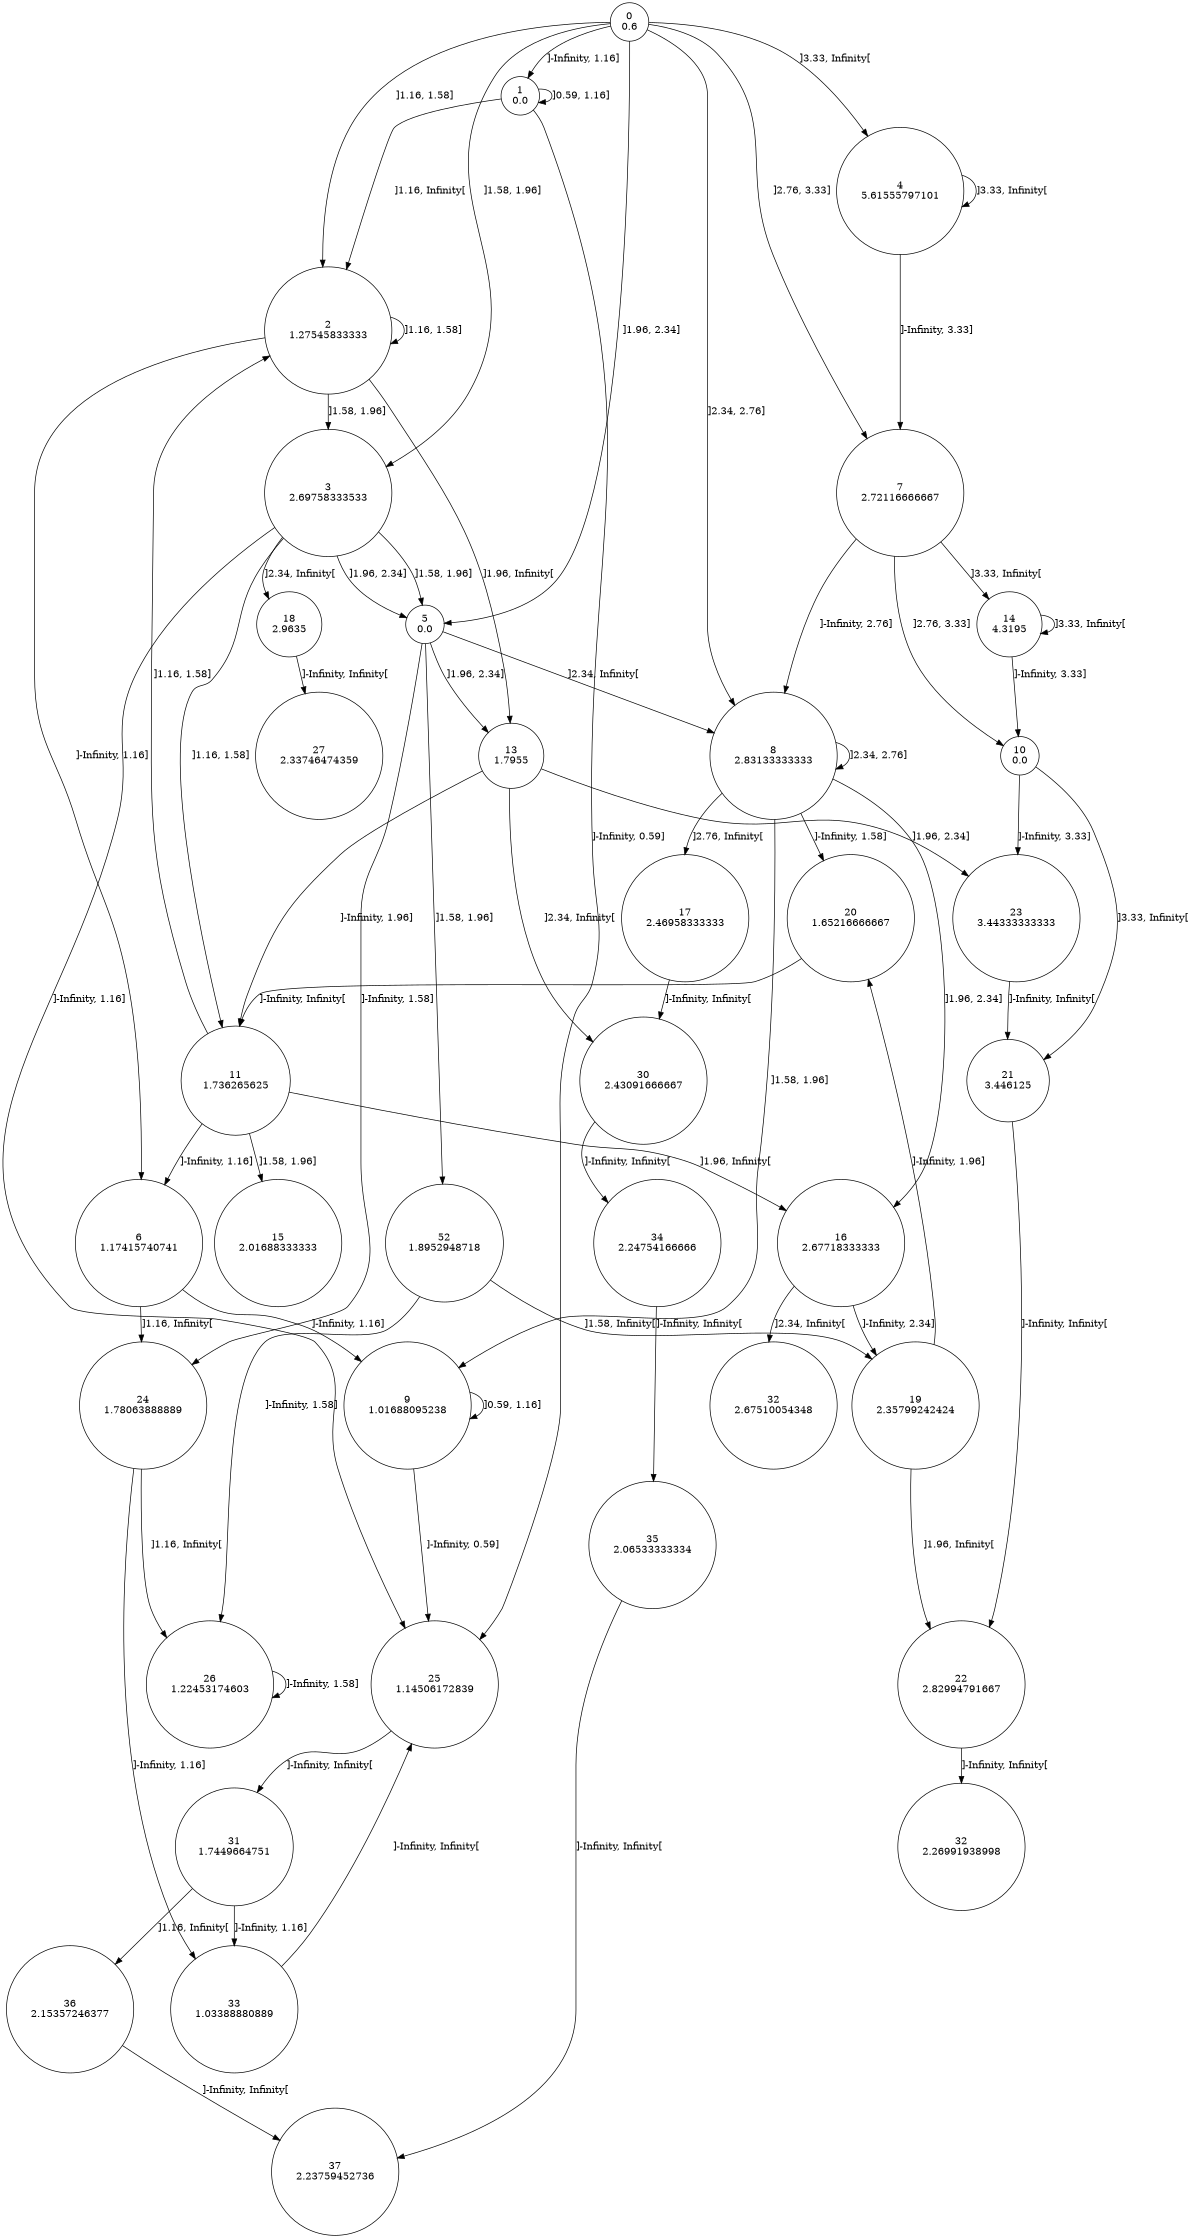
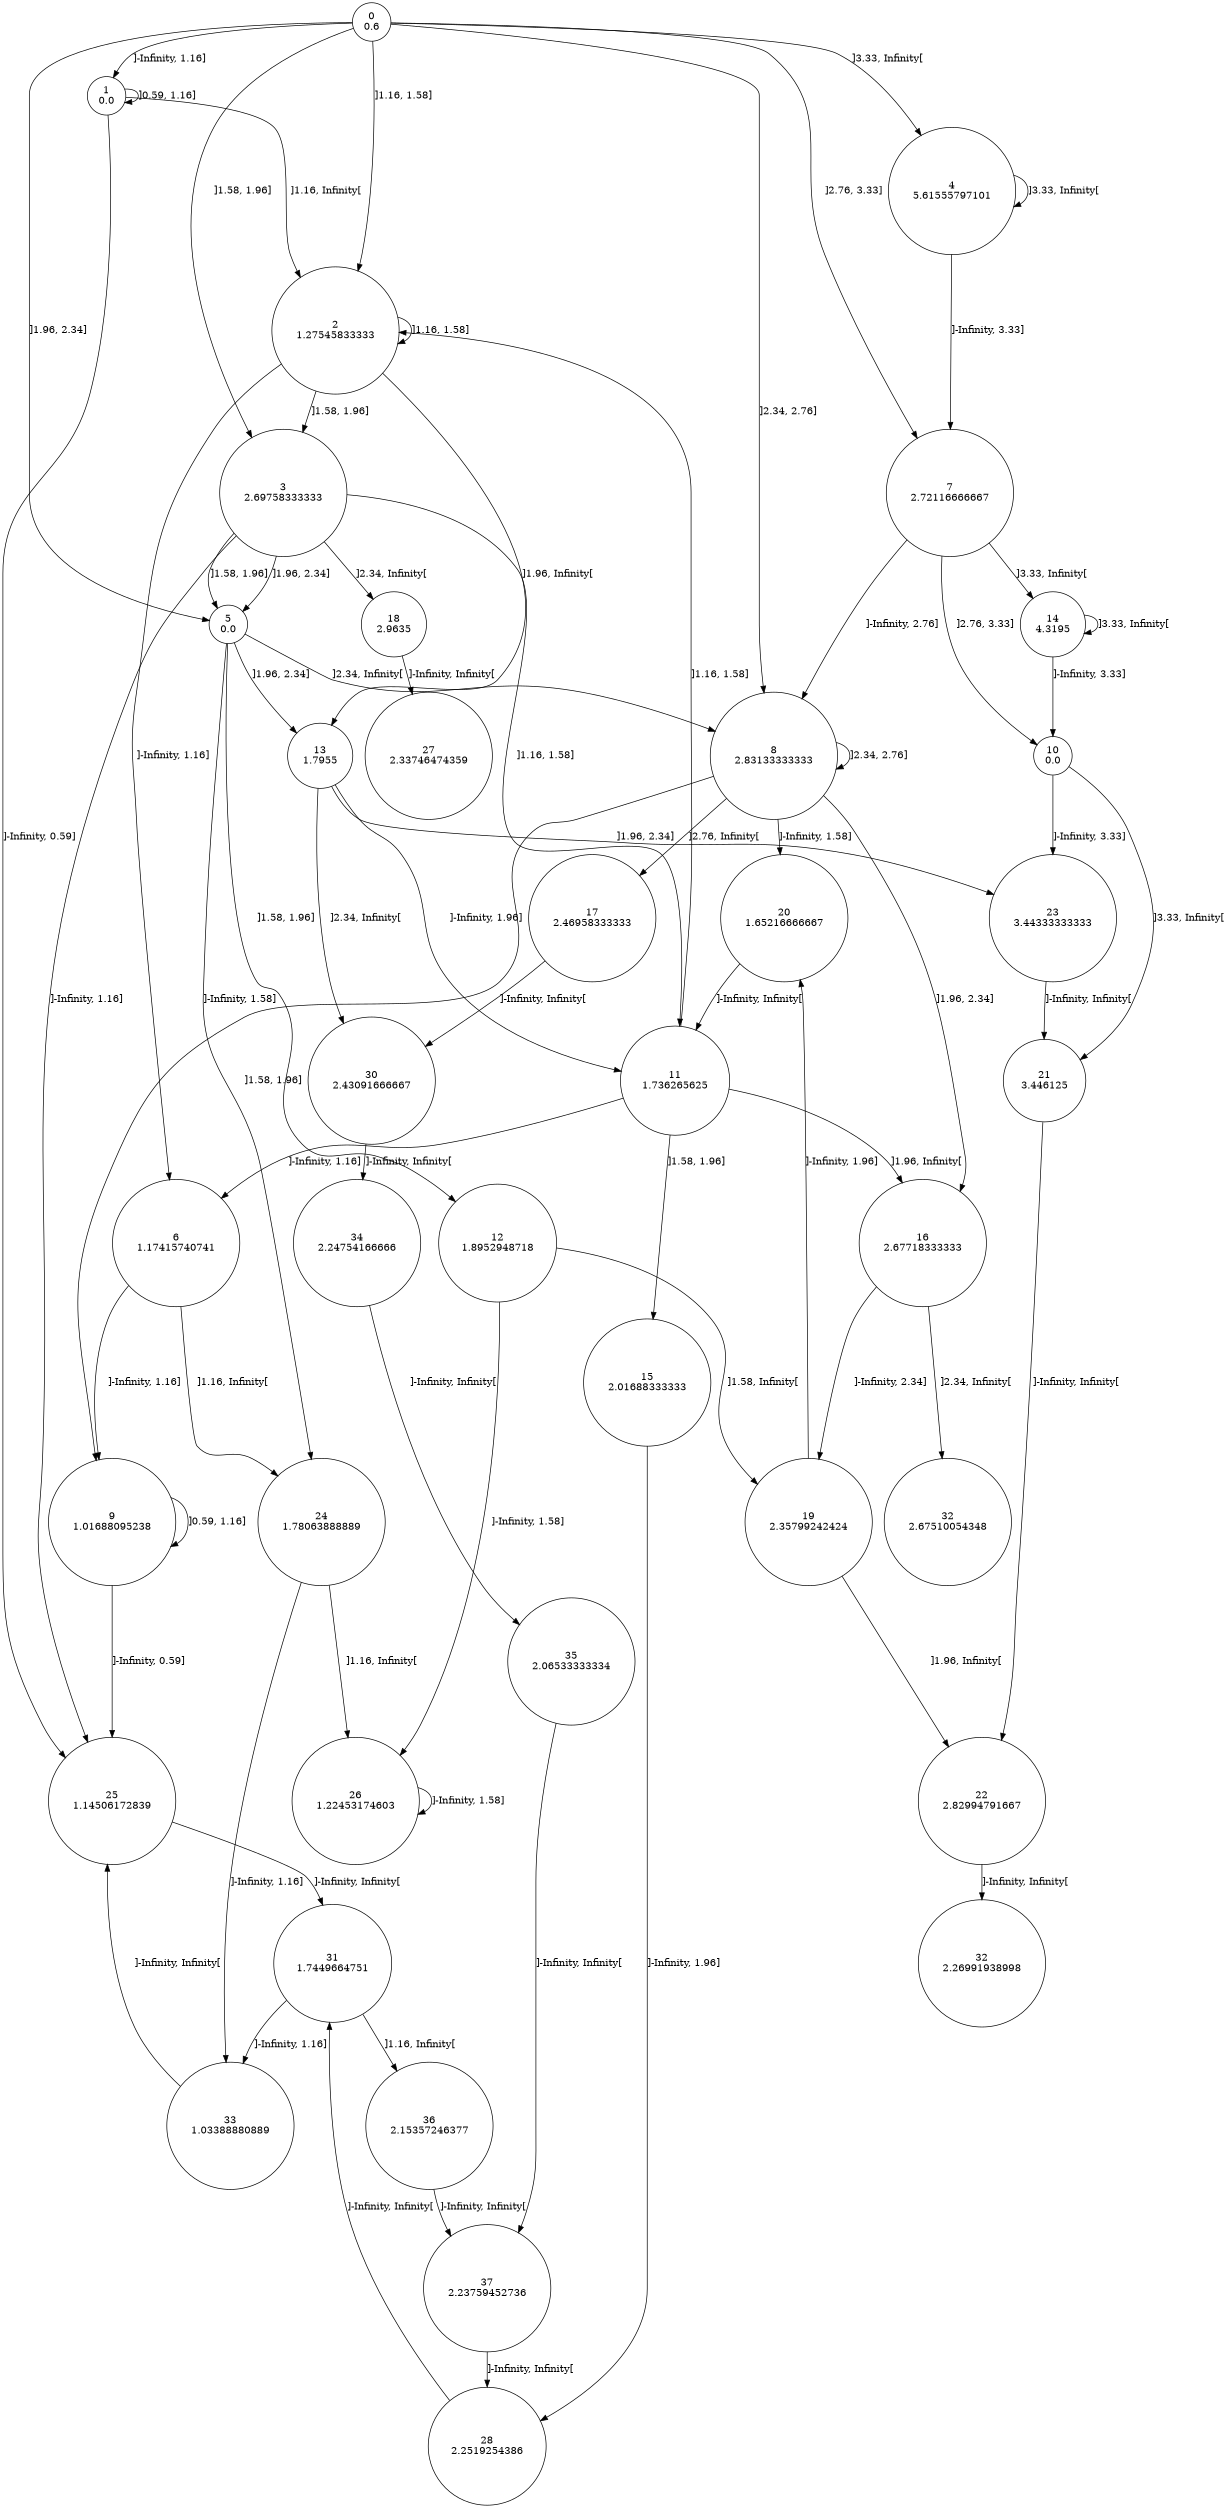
(328, 493) -> (283, 493)
(444, 1243) -> (498, 1243)
none -> (487, 2446)
